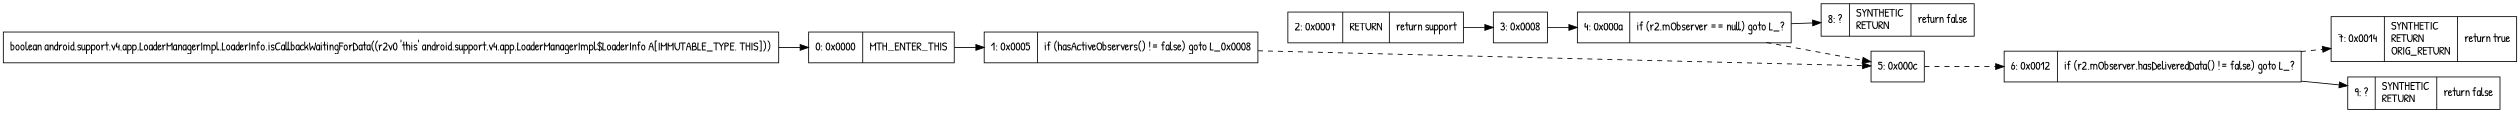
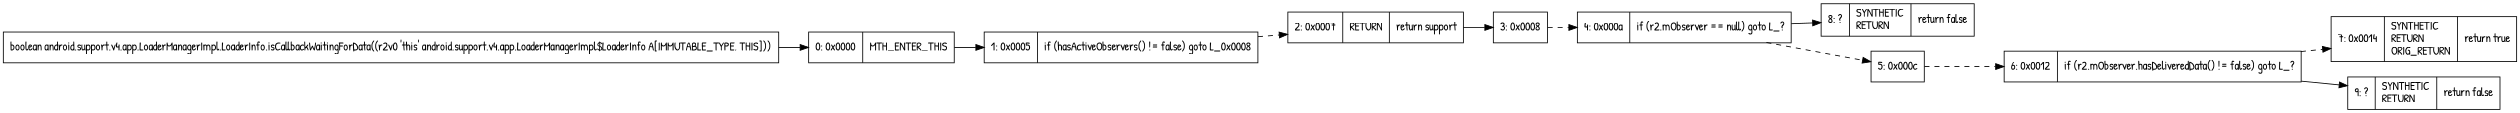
(1558, 27) -> (1558, 27)
(1560, 58) -> (1269, 36)
